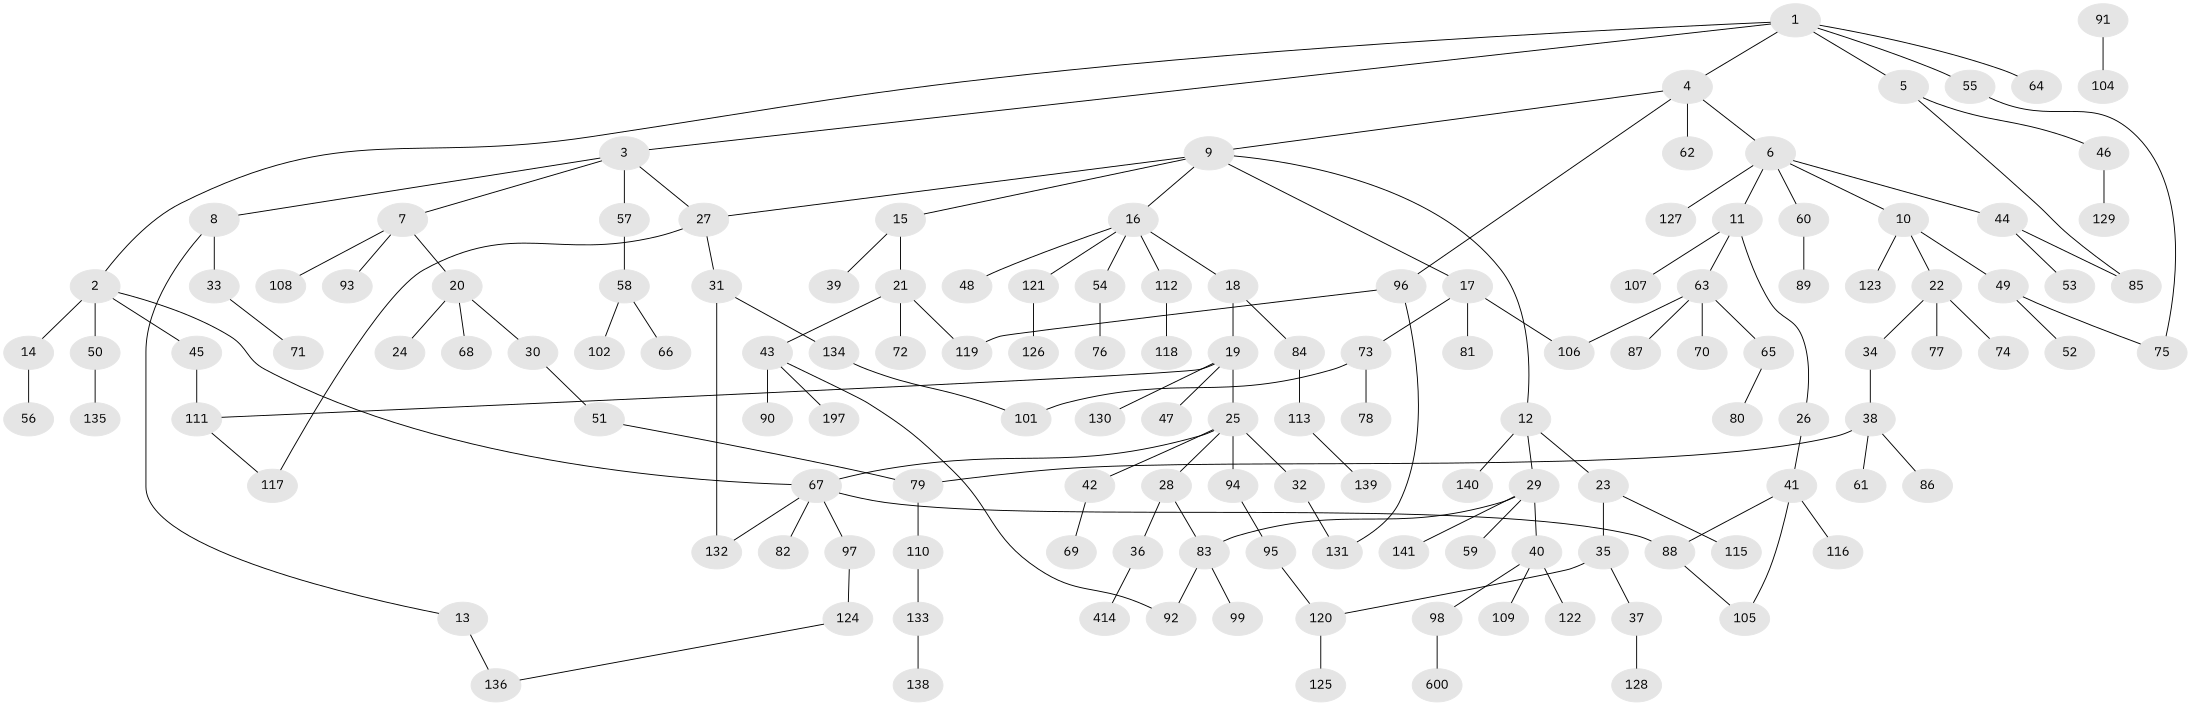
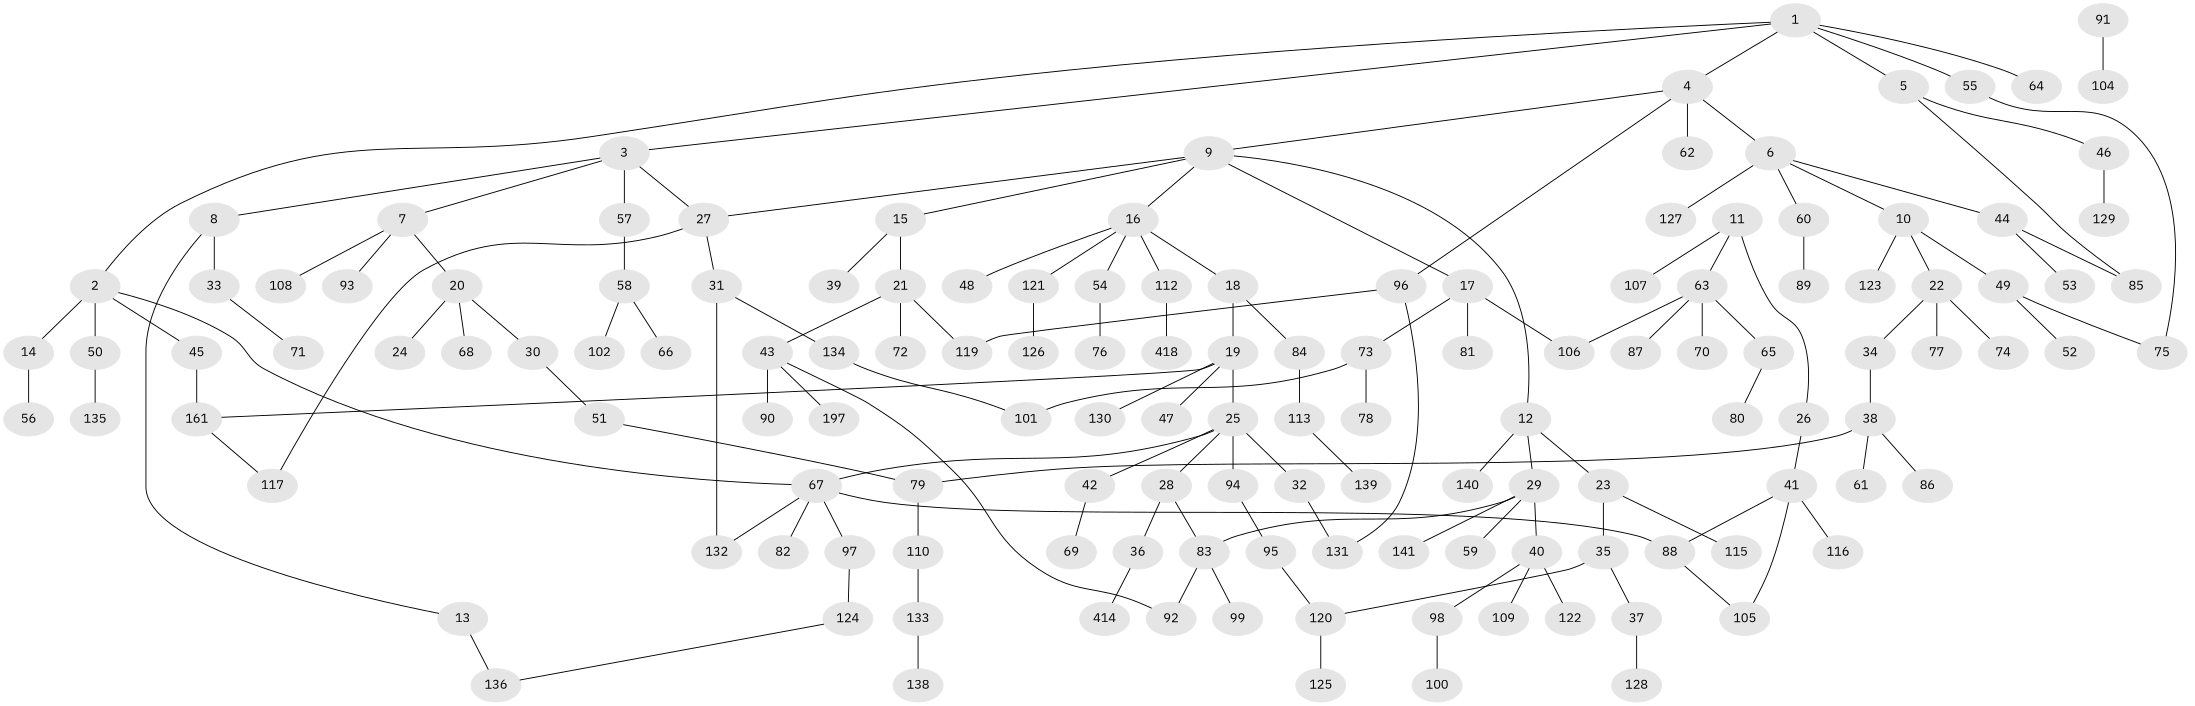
(1754, 187) -> none
(1167, 353) -> (1167, 353)
(197, 419) -> (197, 419)
(1437, 685) -> (1437, 685)
